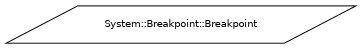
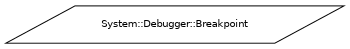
(181, 25) -> (175, 25)
